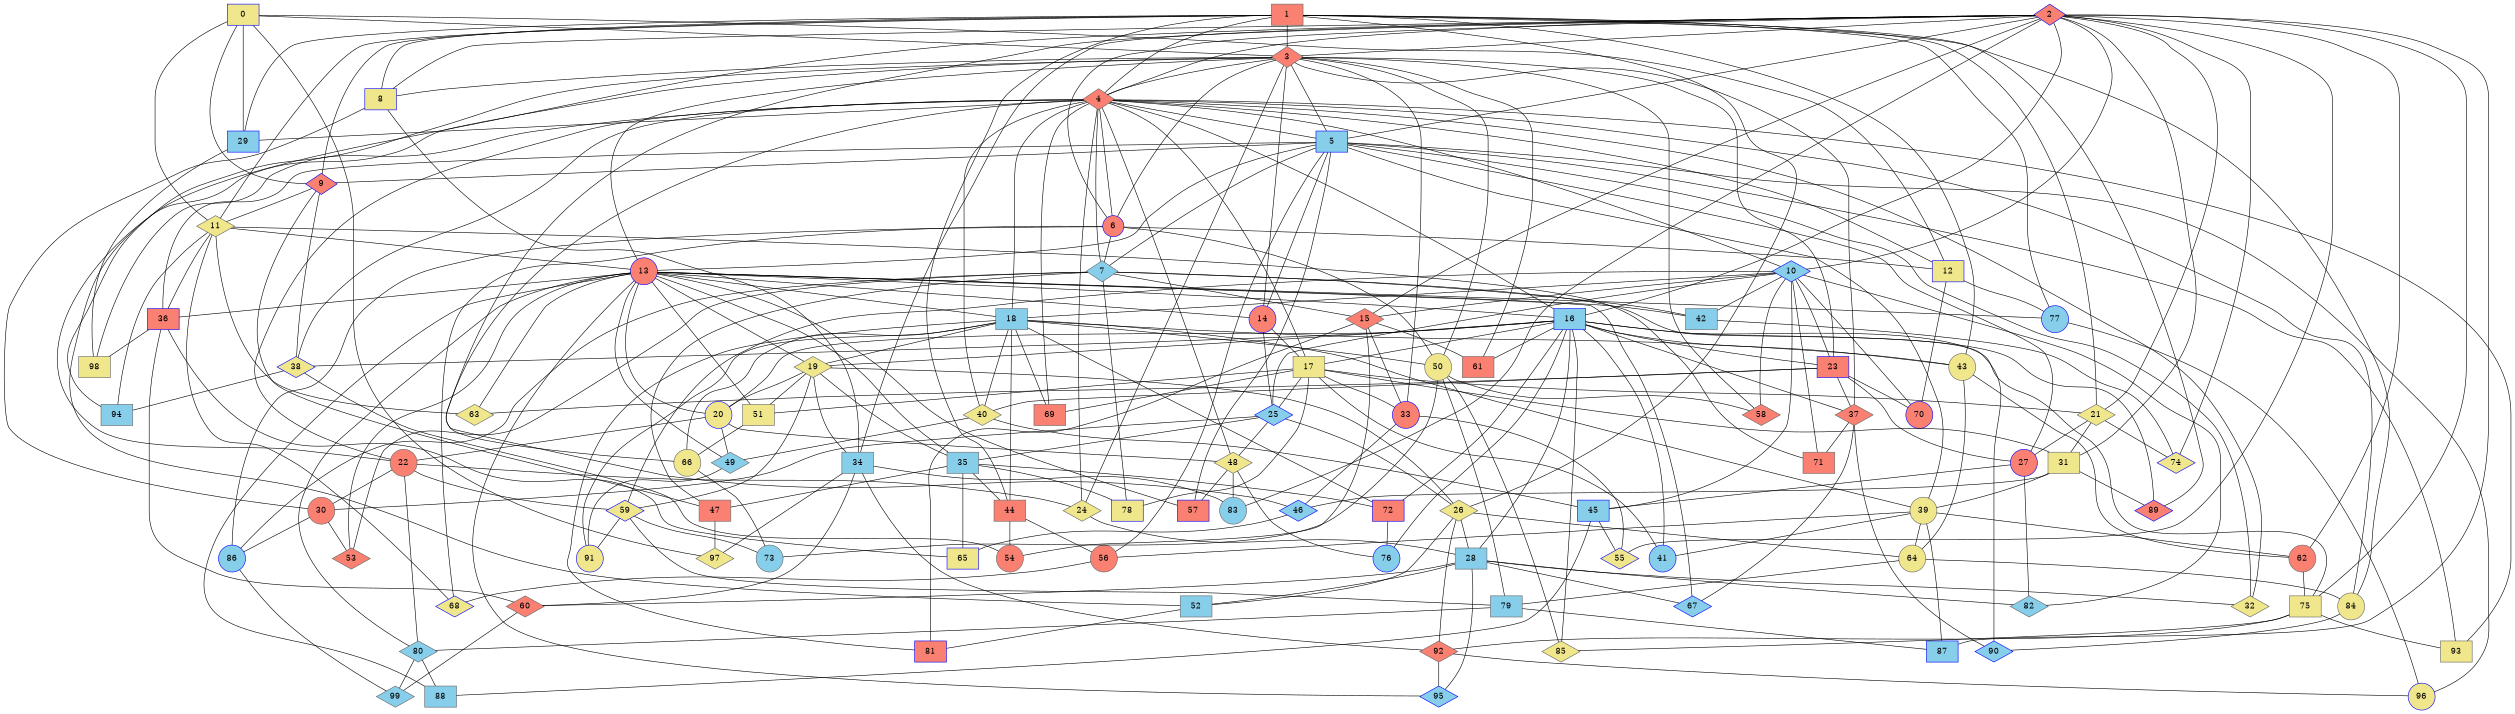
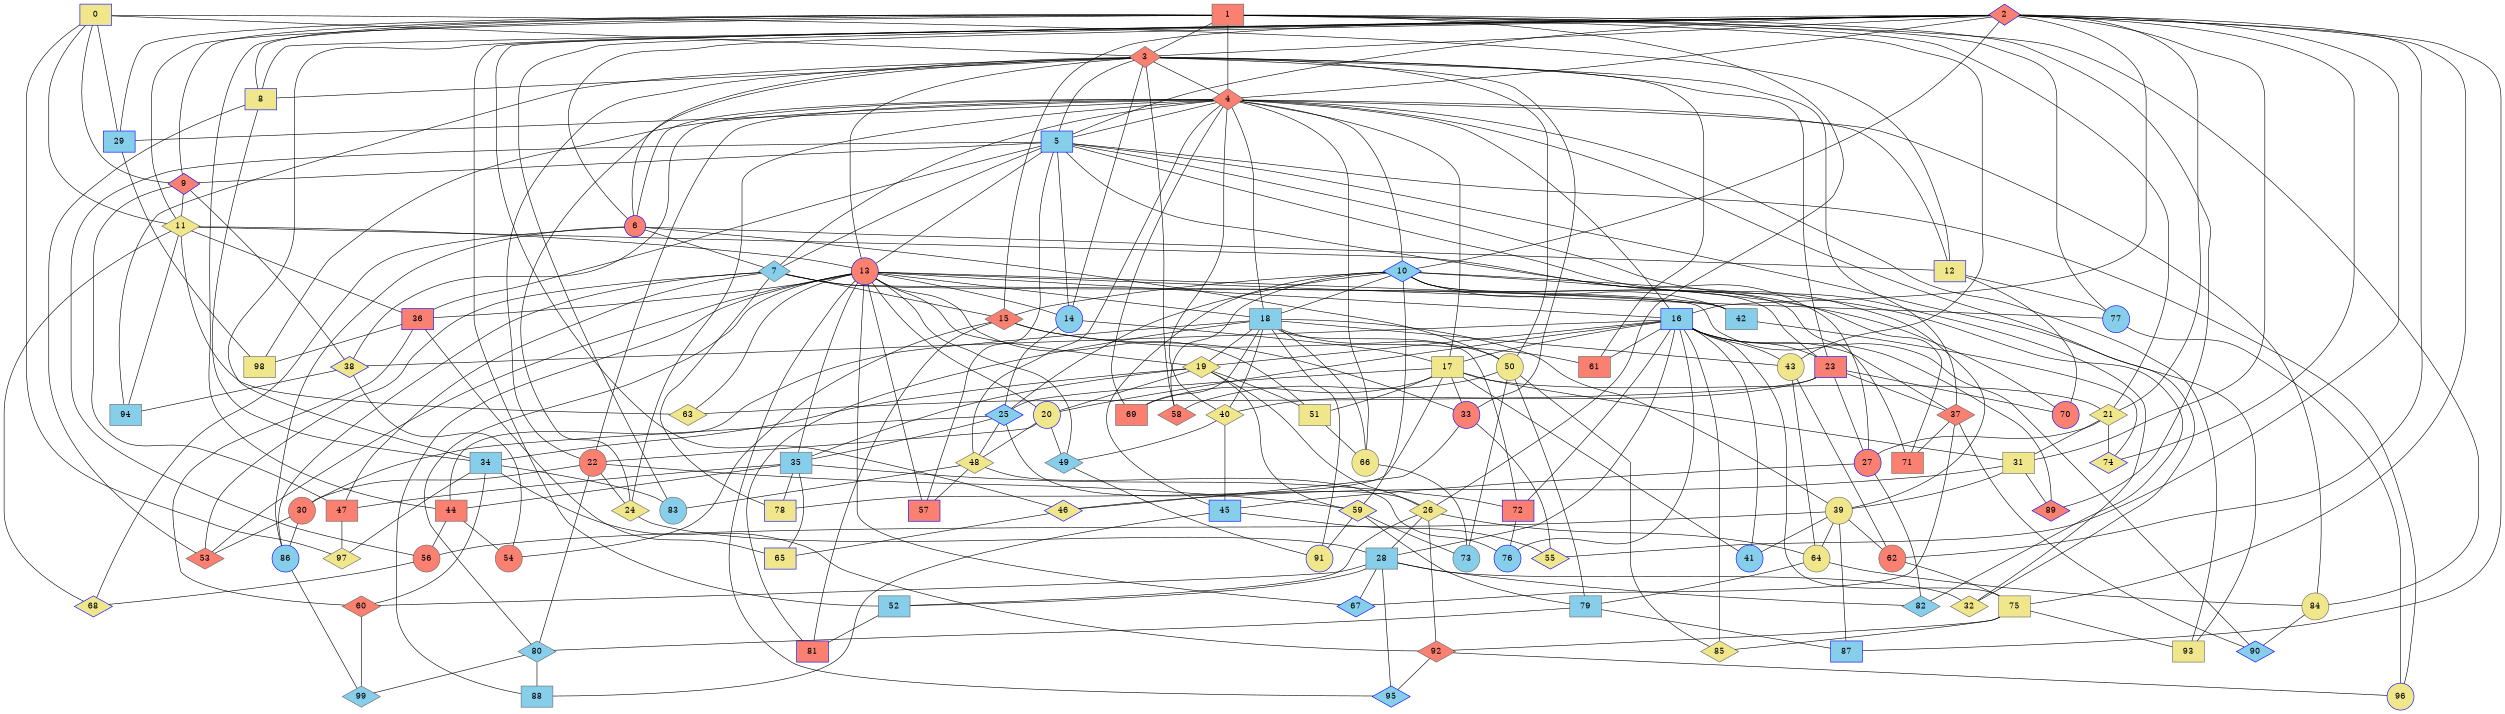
(8, 314) -> (49, 306)
(1262, 319) -> (1069, 319)
(1298, 511) -> (1063, 511)
